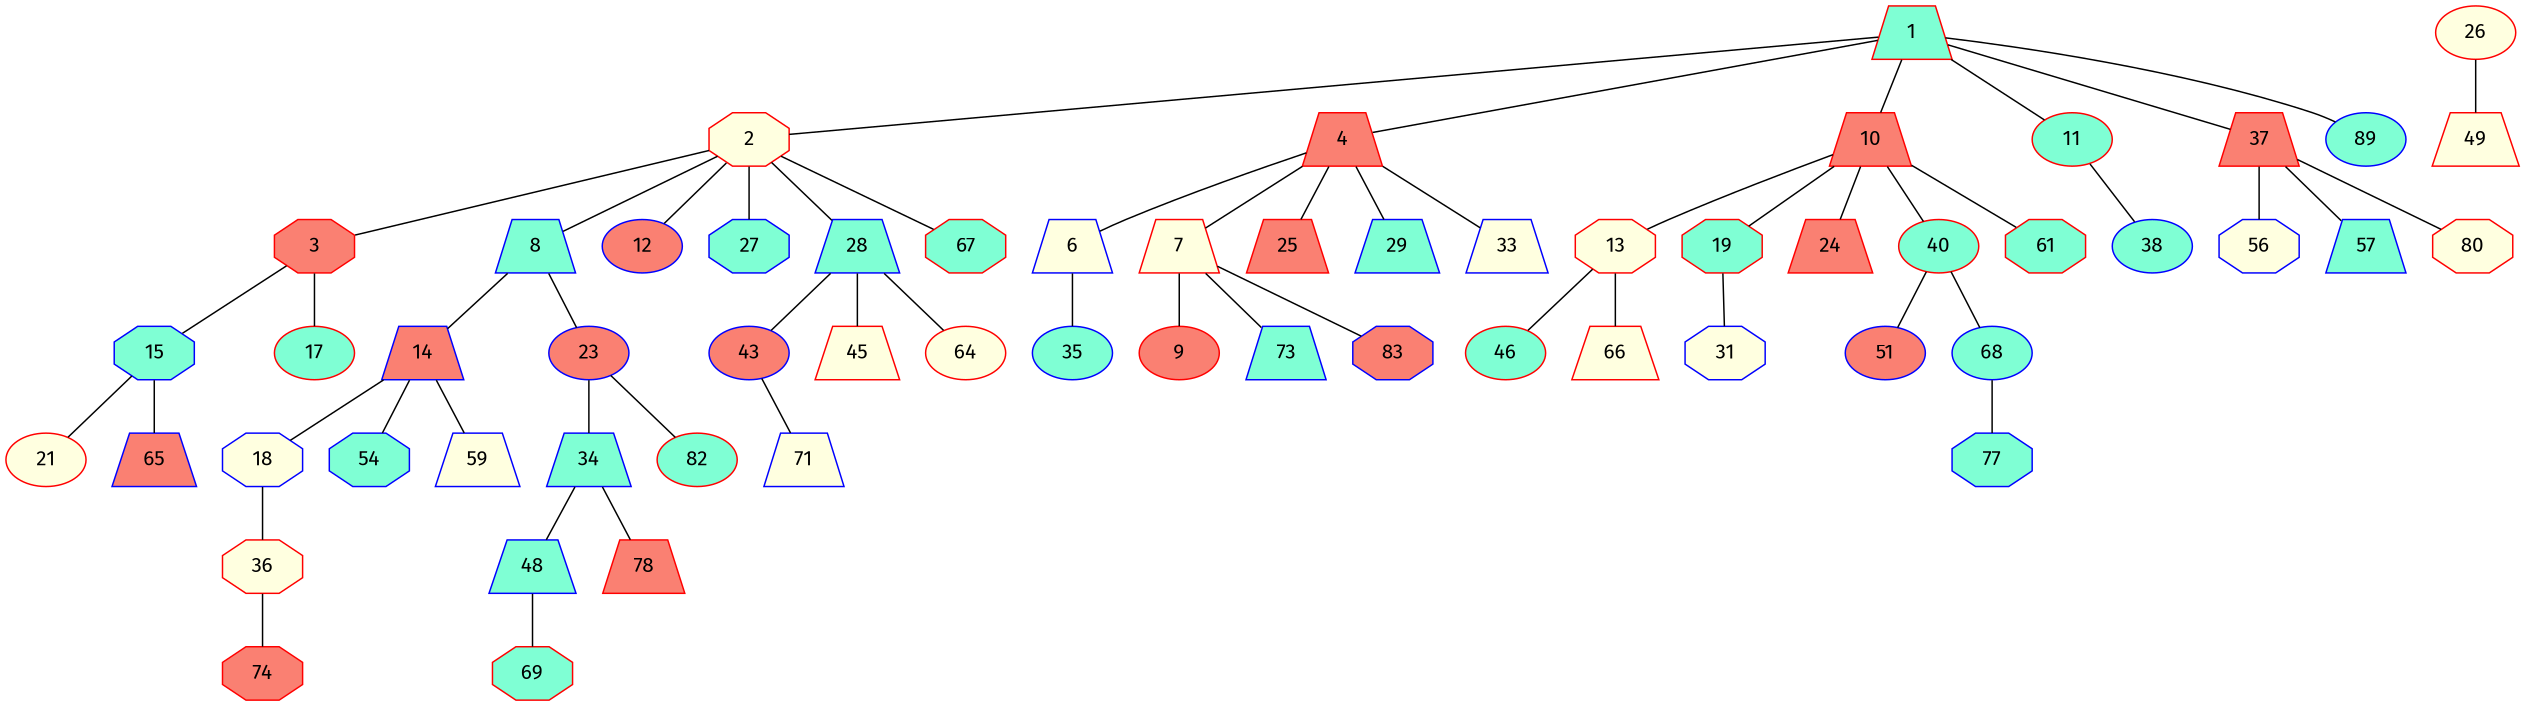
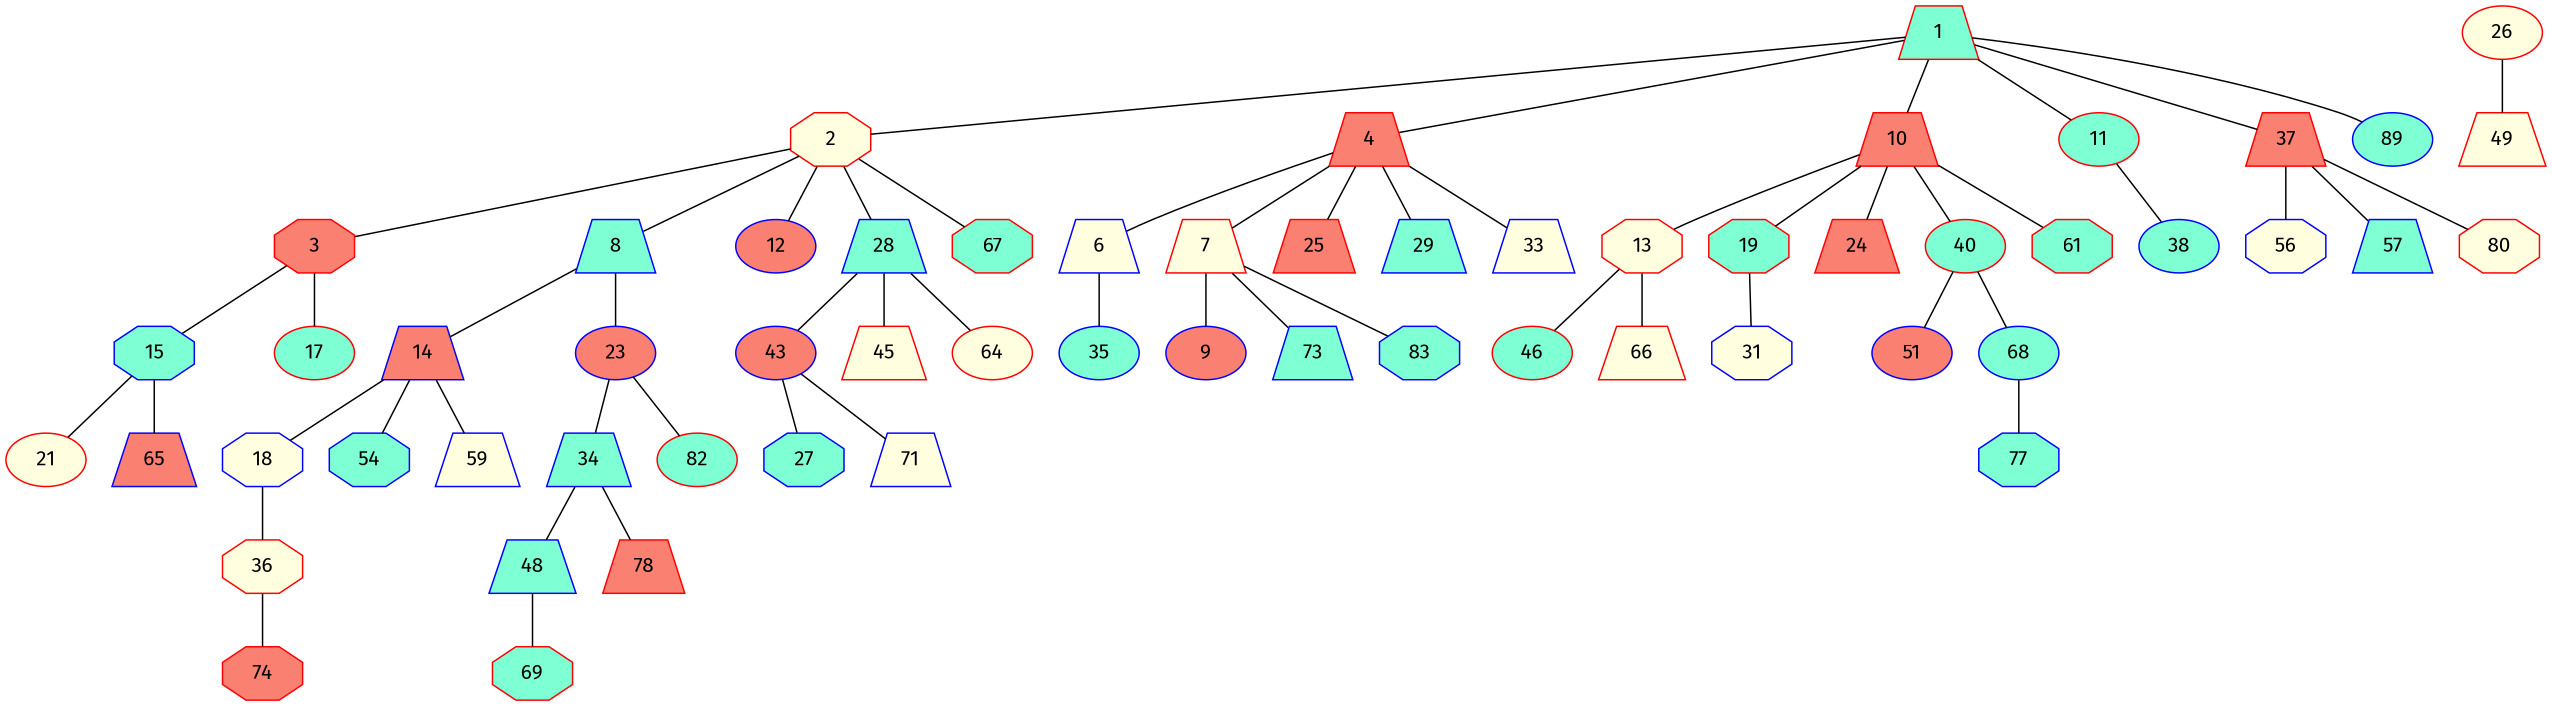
(749, 193) -> (790, 406)
(1179, 353) -> (1206, 353)
(1393, 353) -> (1420, 353)
